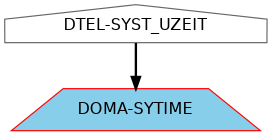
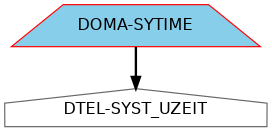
(136, 60) -> (136, 62)
